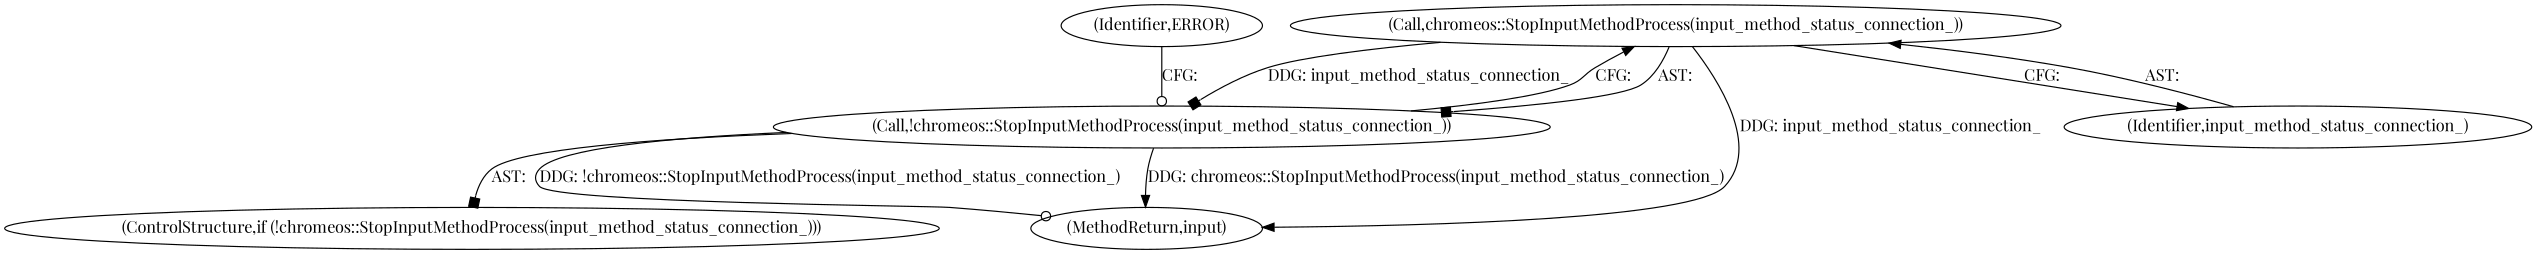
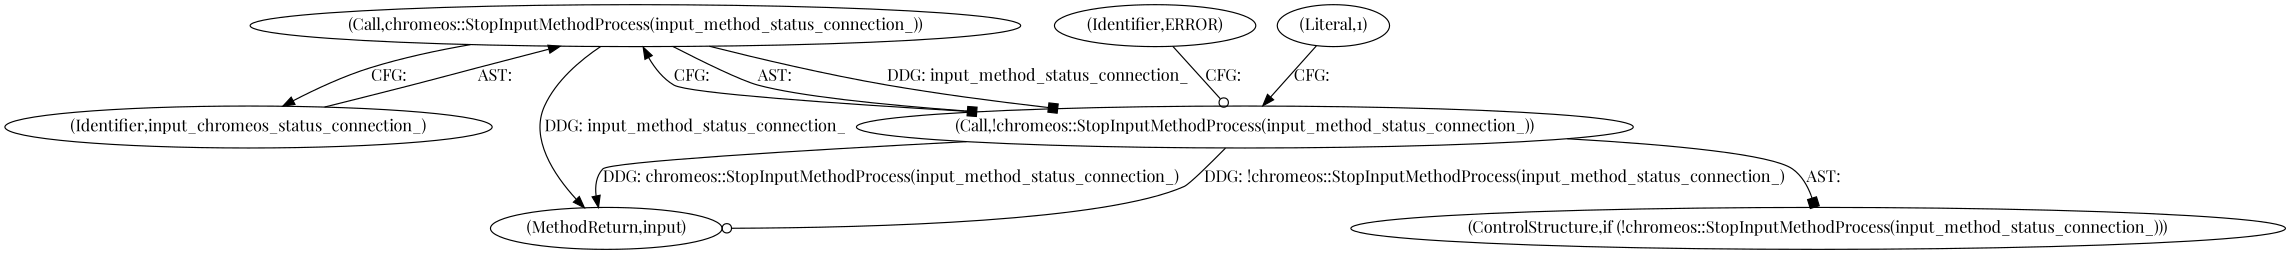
none -> (1333, 26)
(2298, 127) -> (249, 127)
